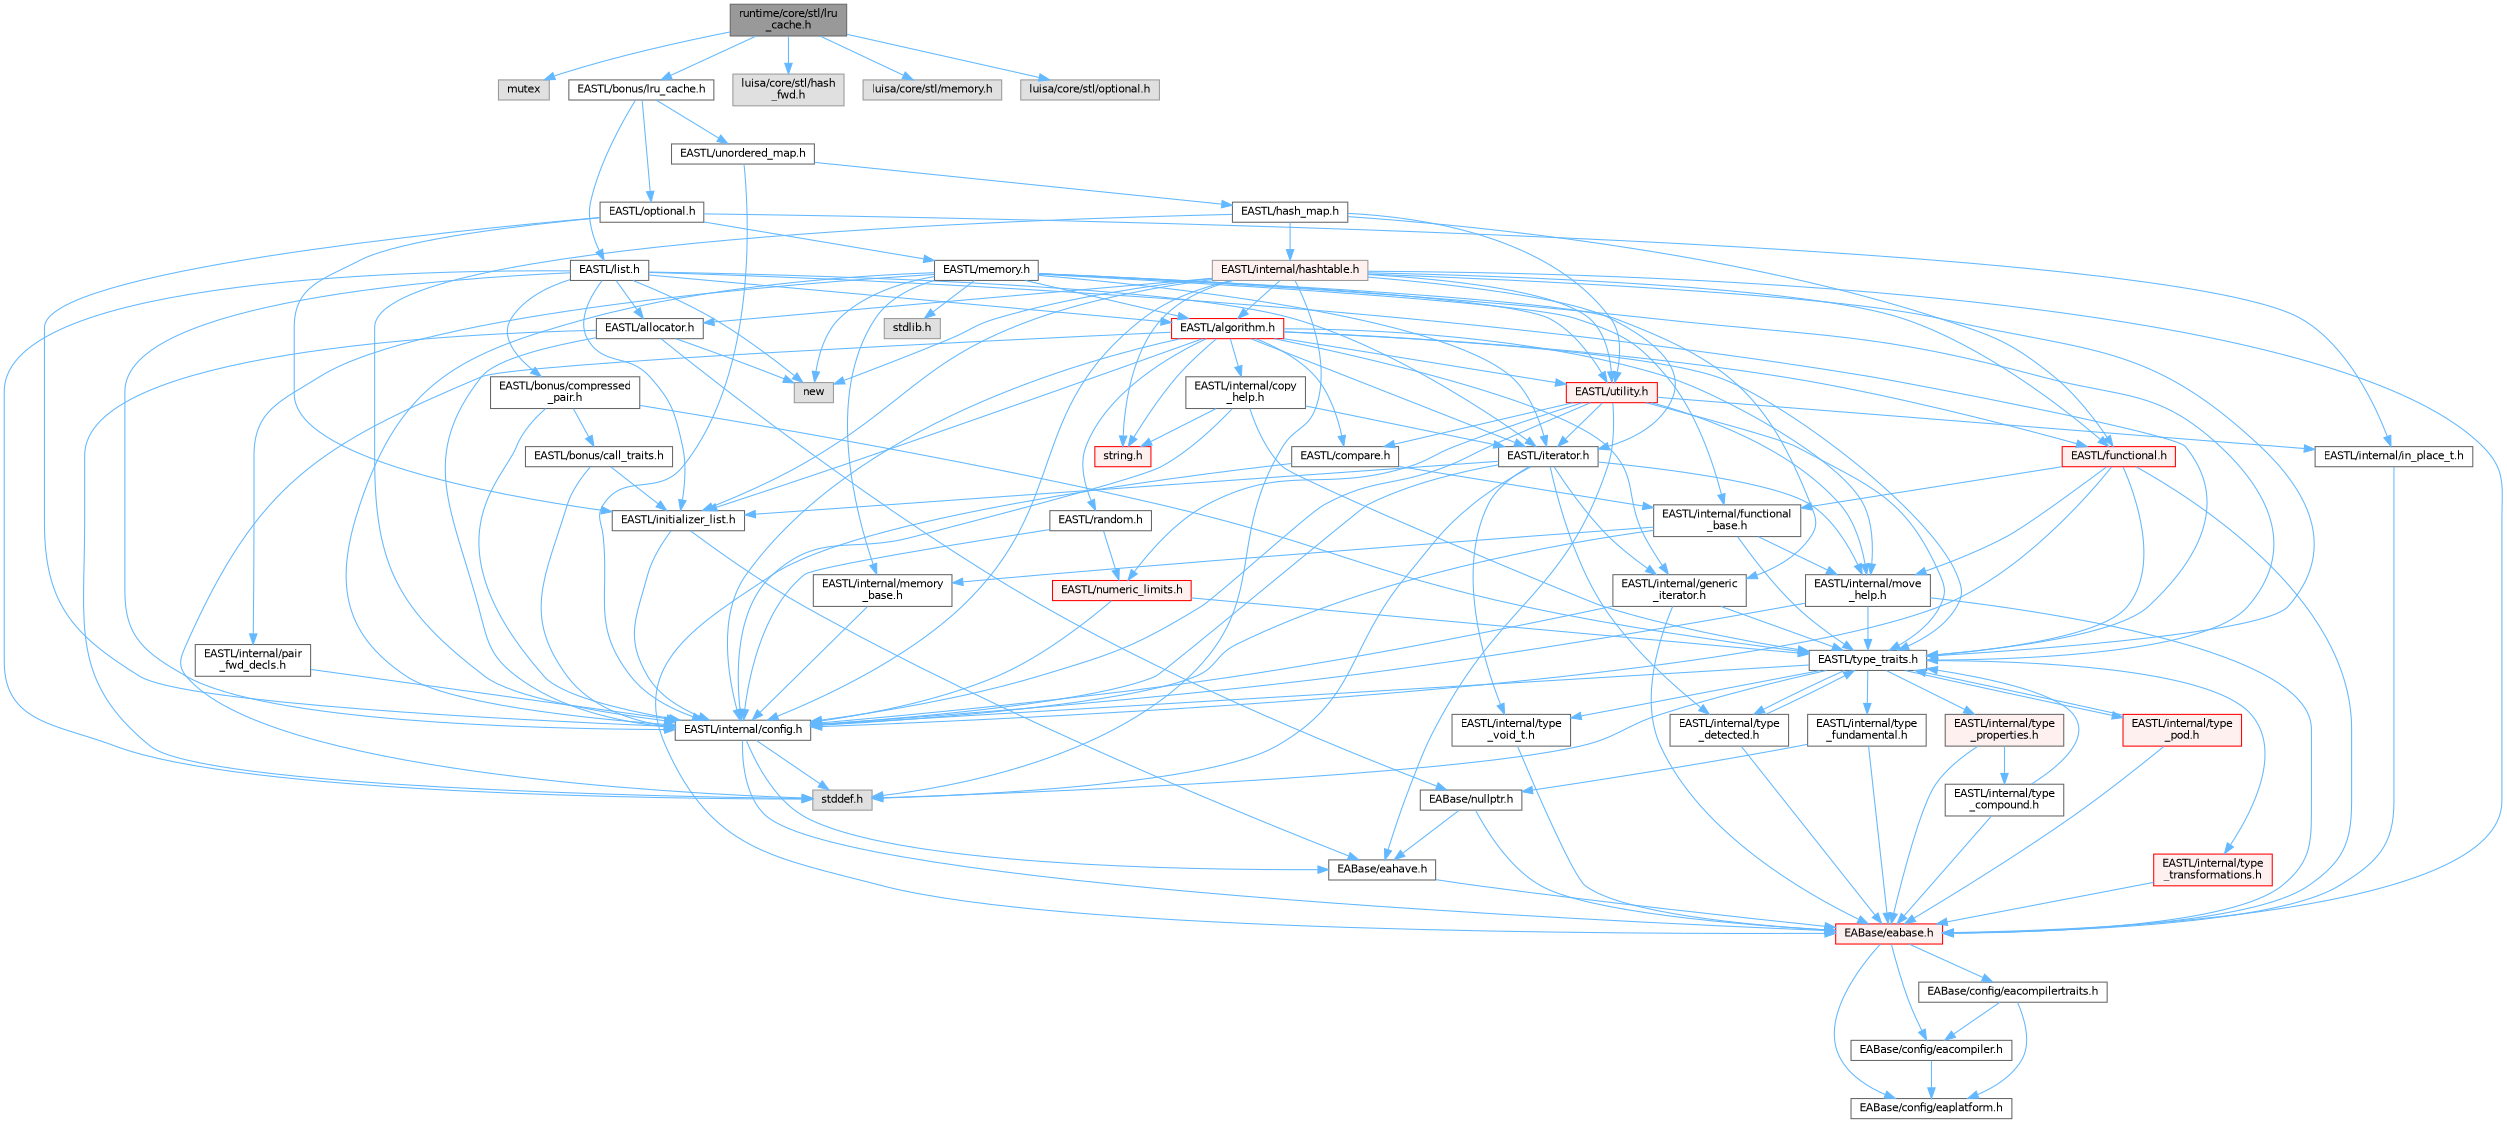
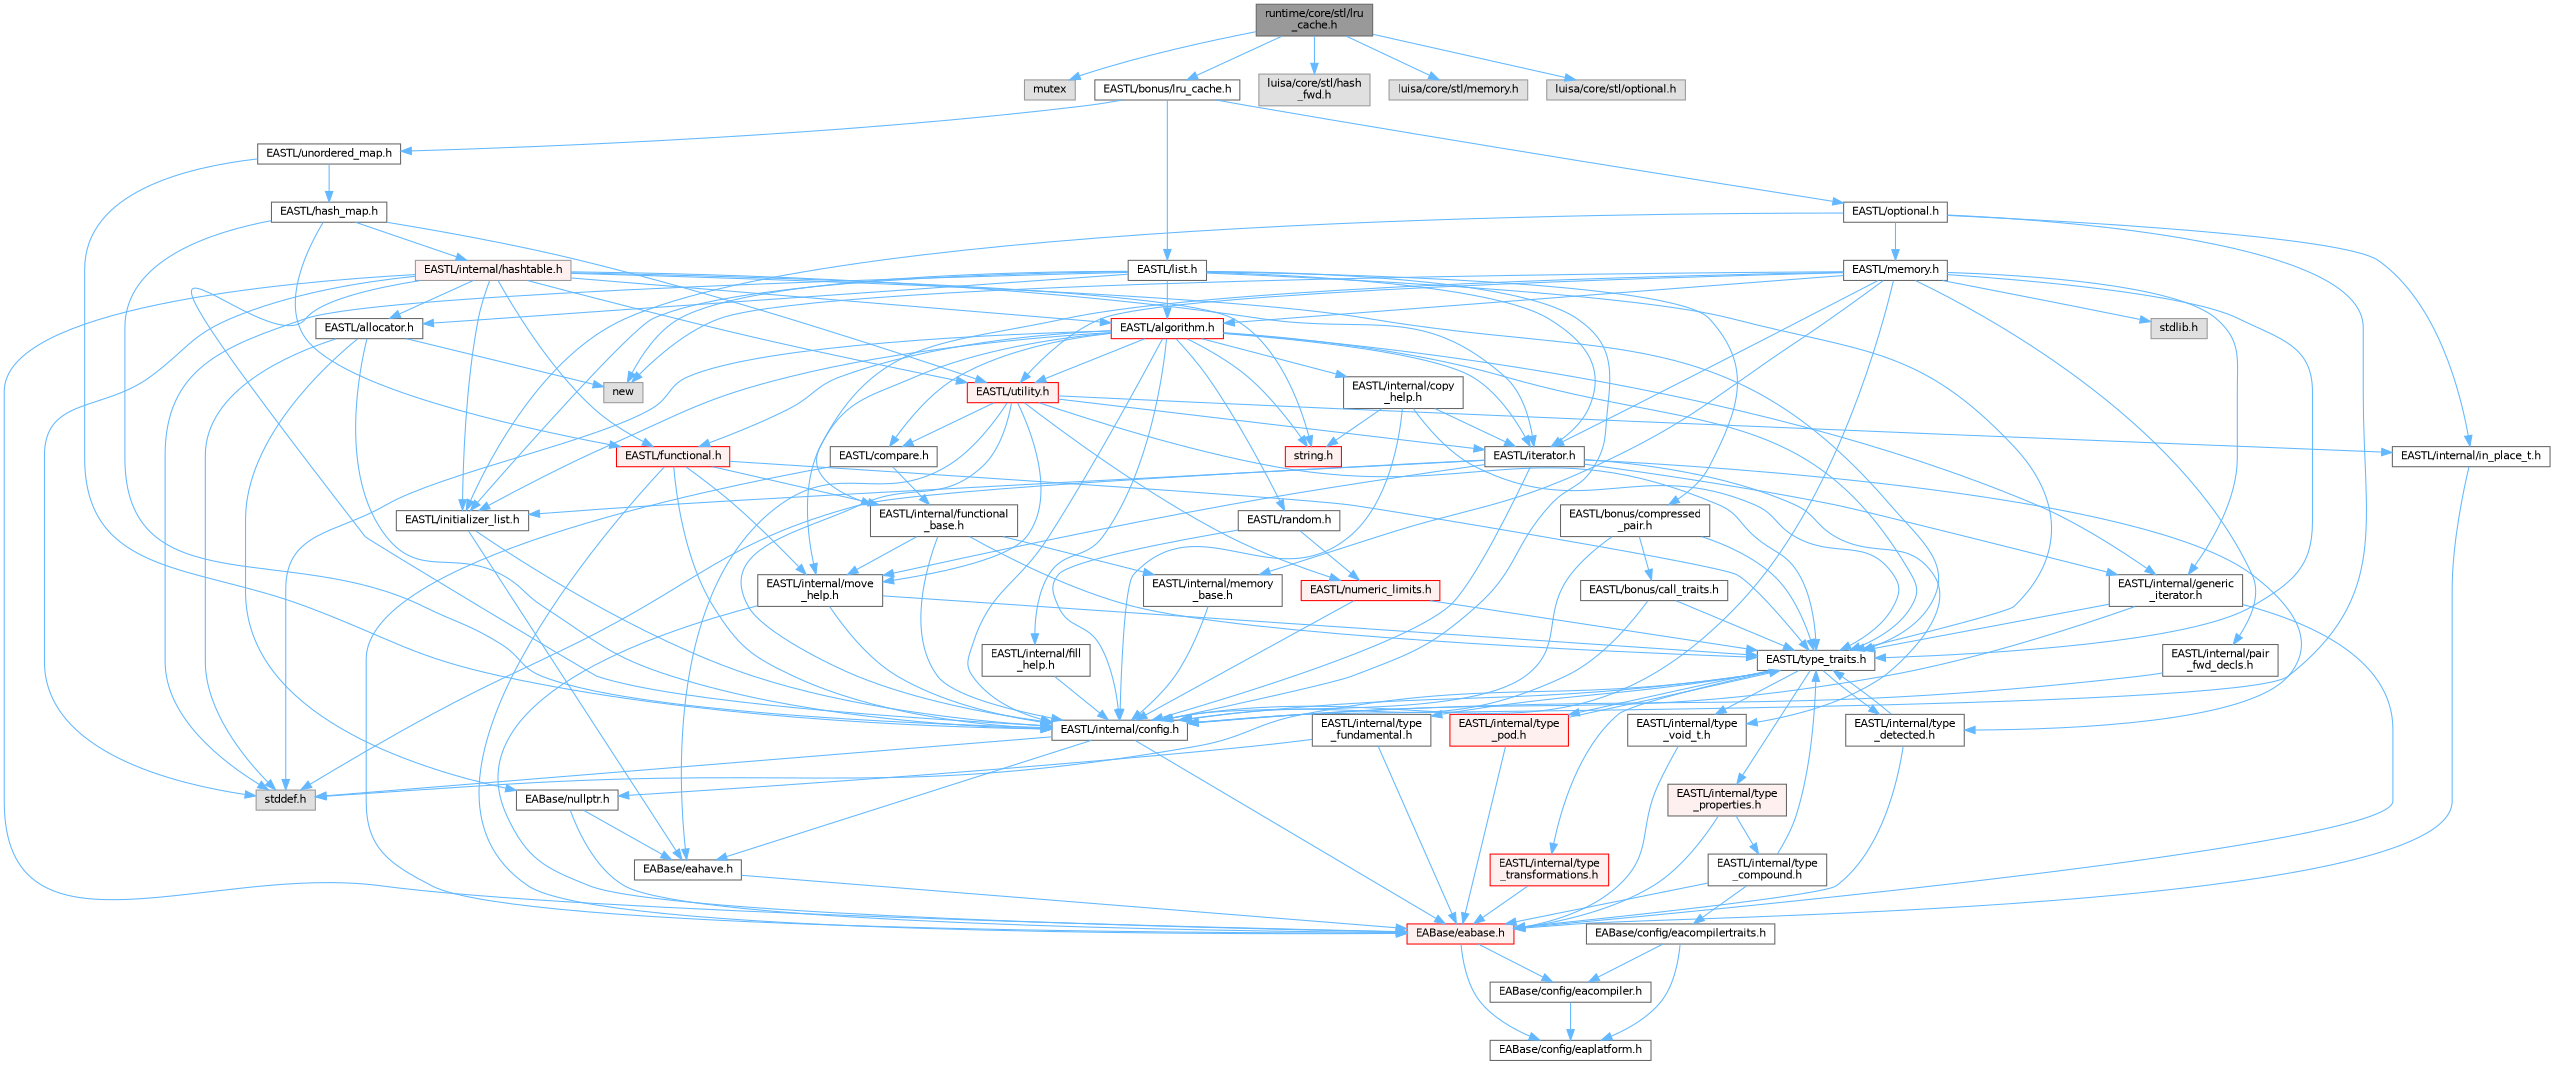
(1004, 316) -> none
(627, 480) -> (1730, 623)
none -> (1036, 660)
(1946, 961) -> (1731, 897)
